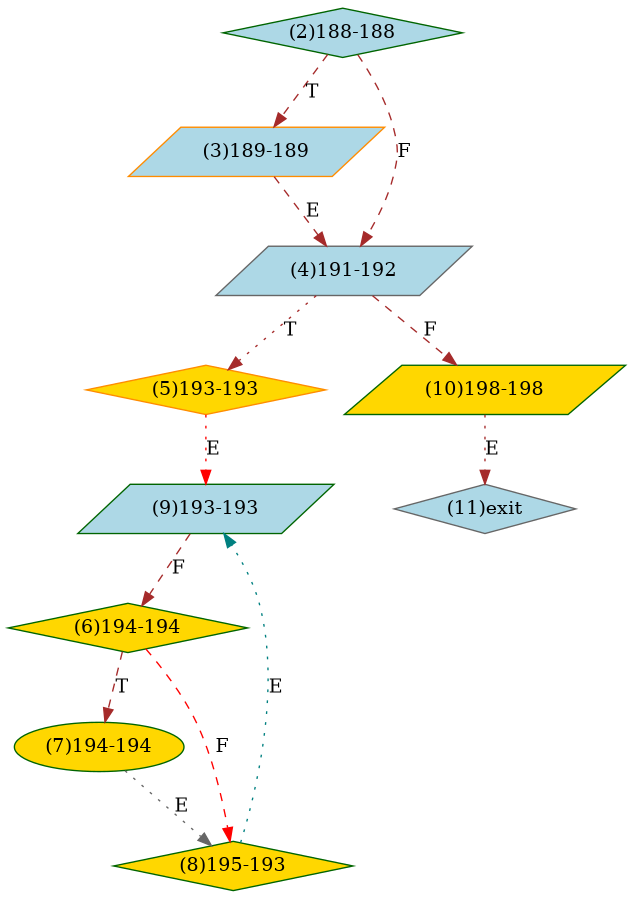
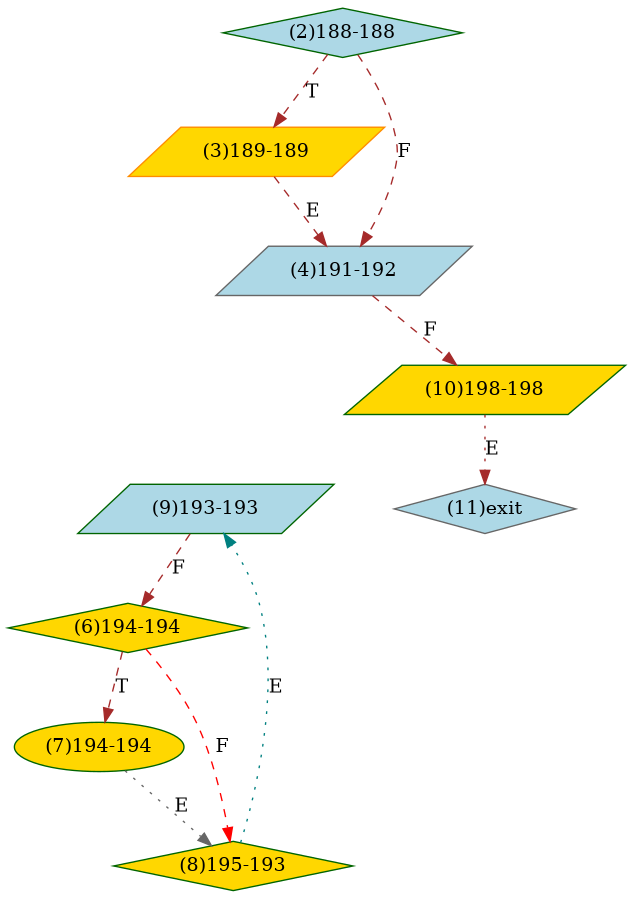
(257, 152) -> (257, 152)
(206, 390) -> none
